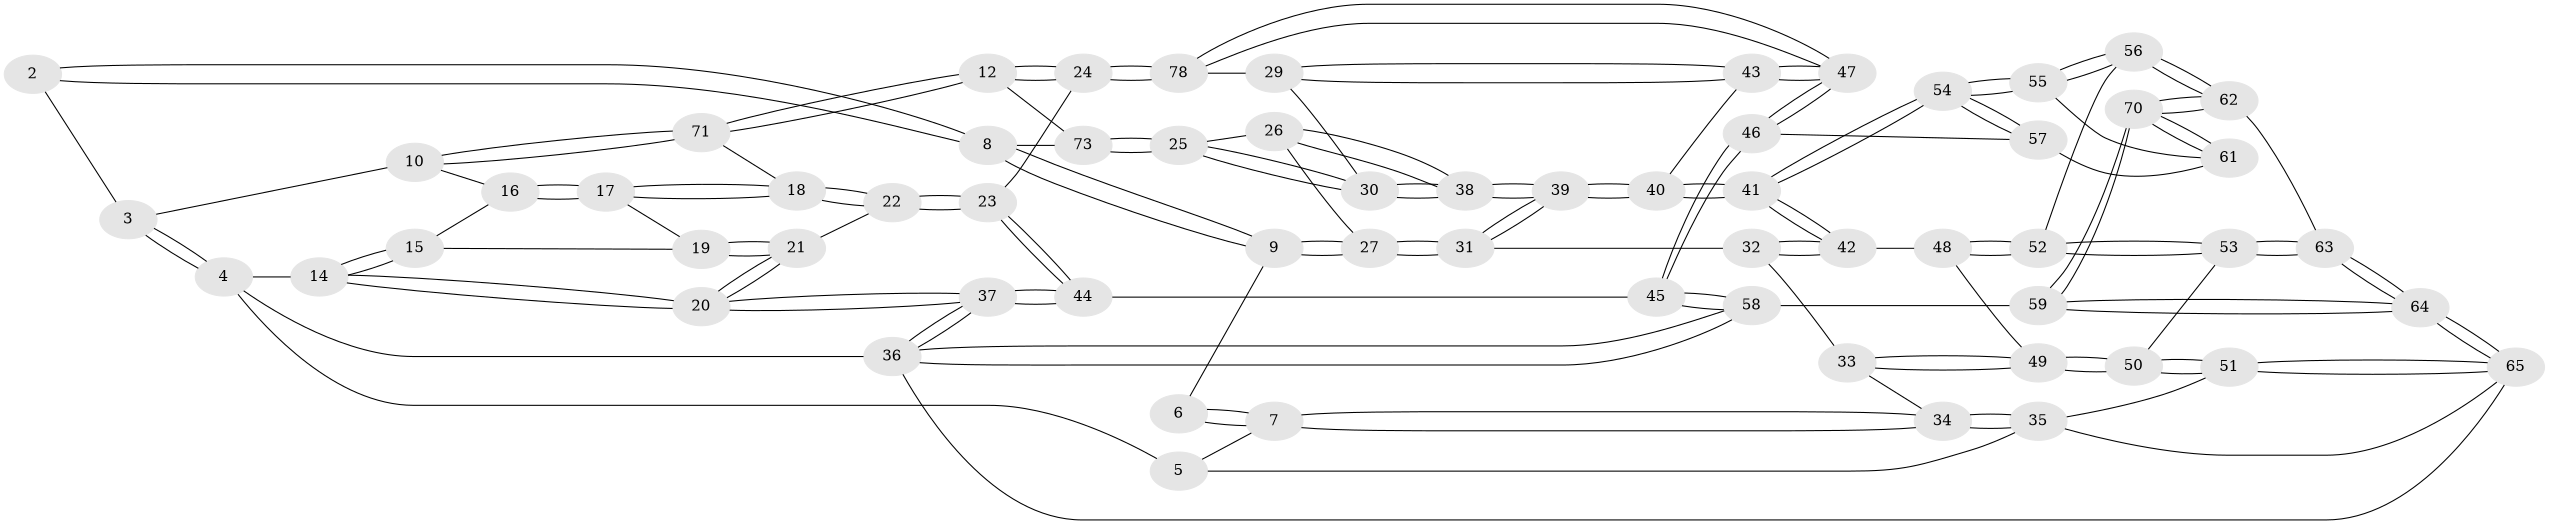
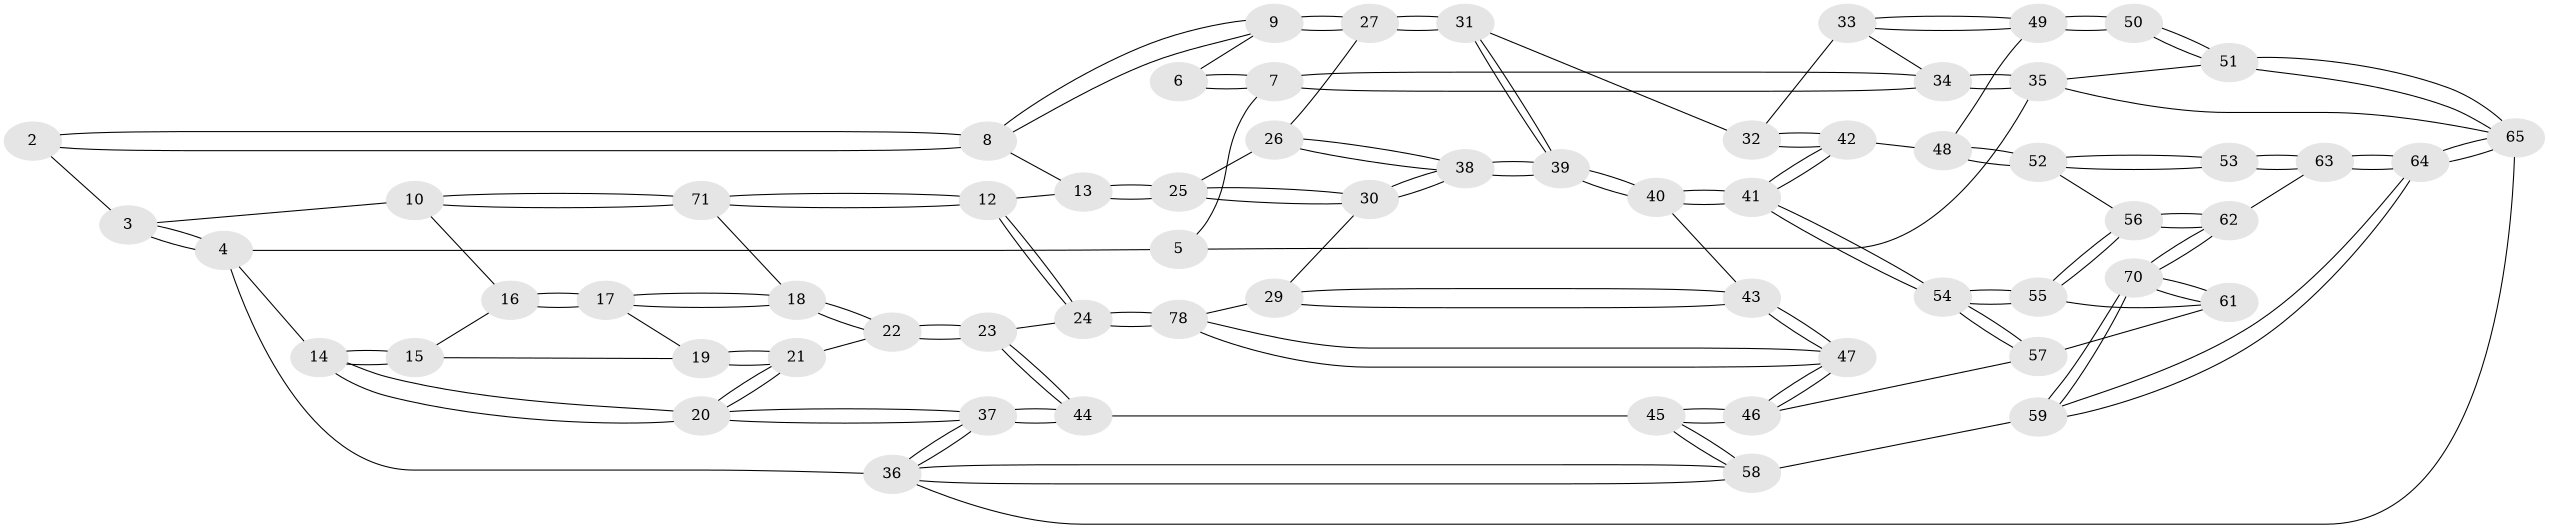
(1083, 145) -> (1083, 192)
(2172, 320) -> none
